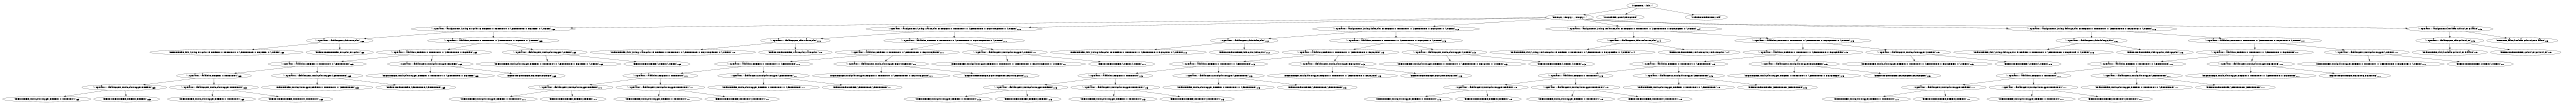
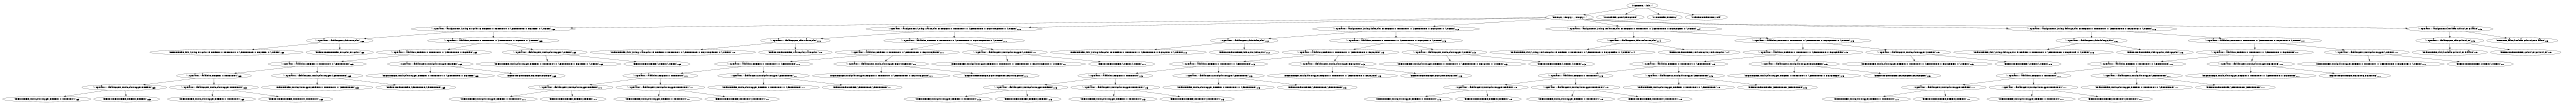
none -> (1665, 17)
(432, 57) -> none
